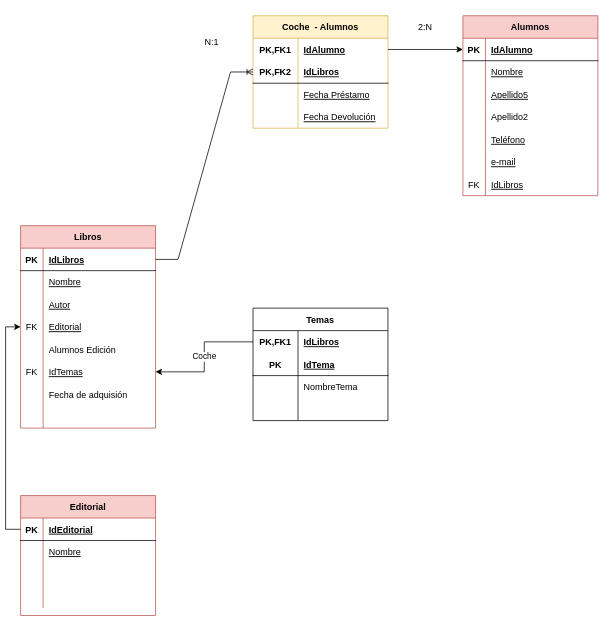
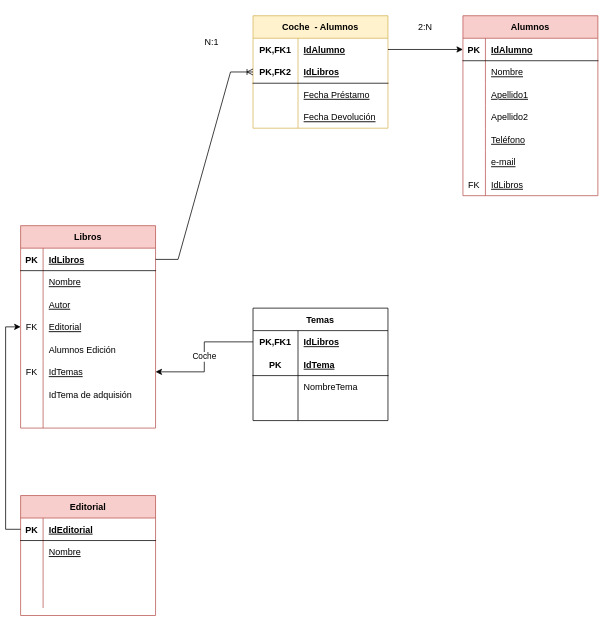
(510, 95) -> (510, 95)
(89, 395) -> (92, 395)
